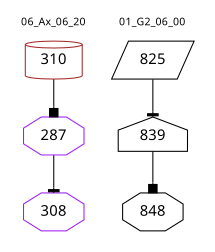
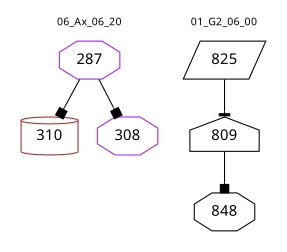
(54, 93) -> (72, 93)
(153, 136) -> (225, 136)
(54, 171) -> (106, 93)
